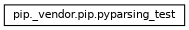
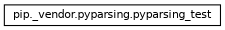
(94, 15) -> (112, 15)
